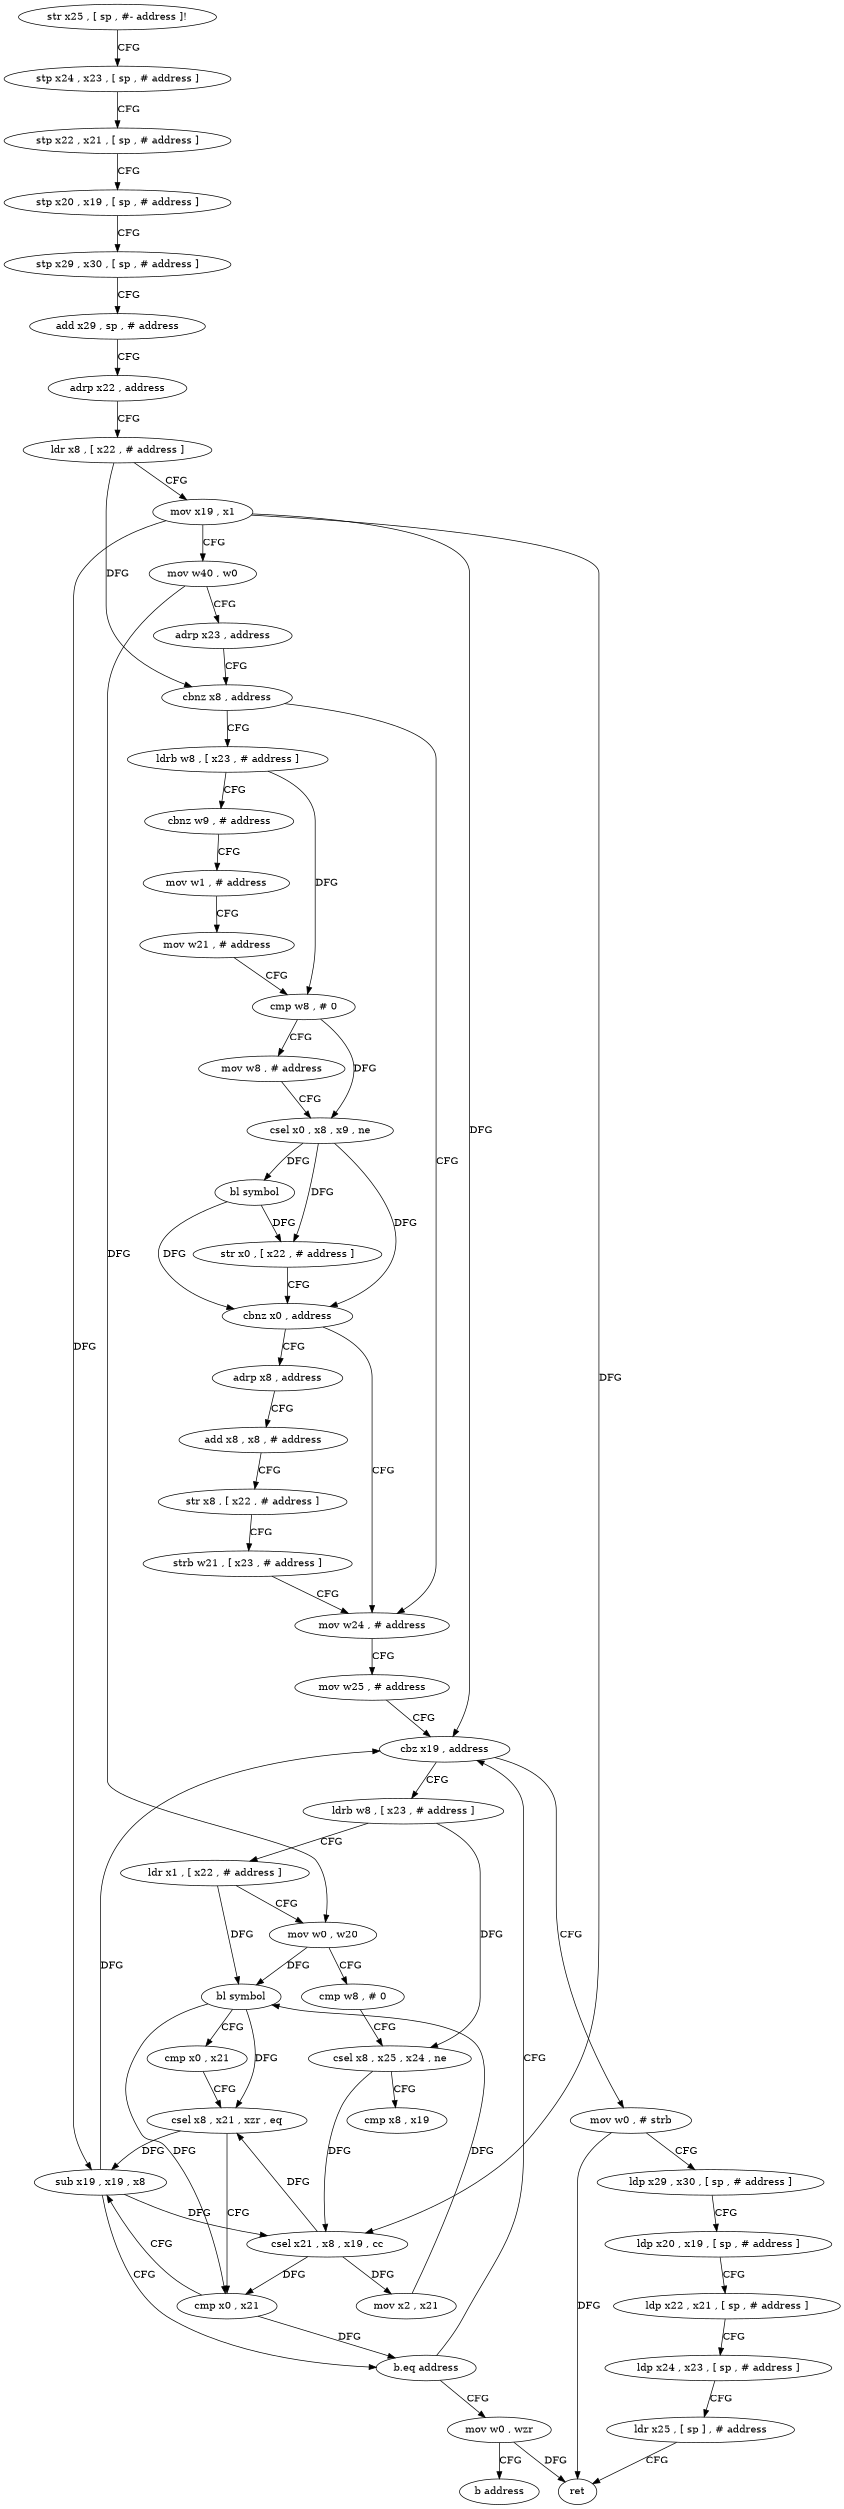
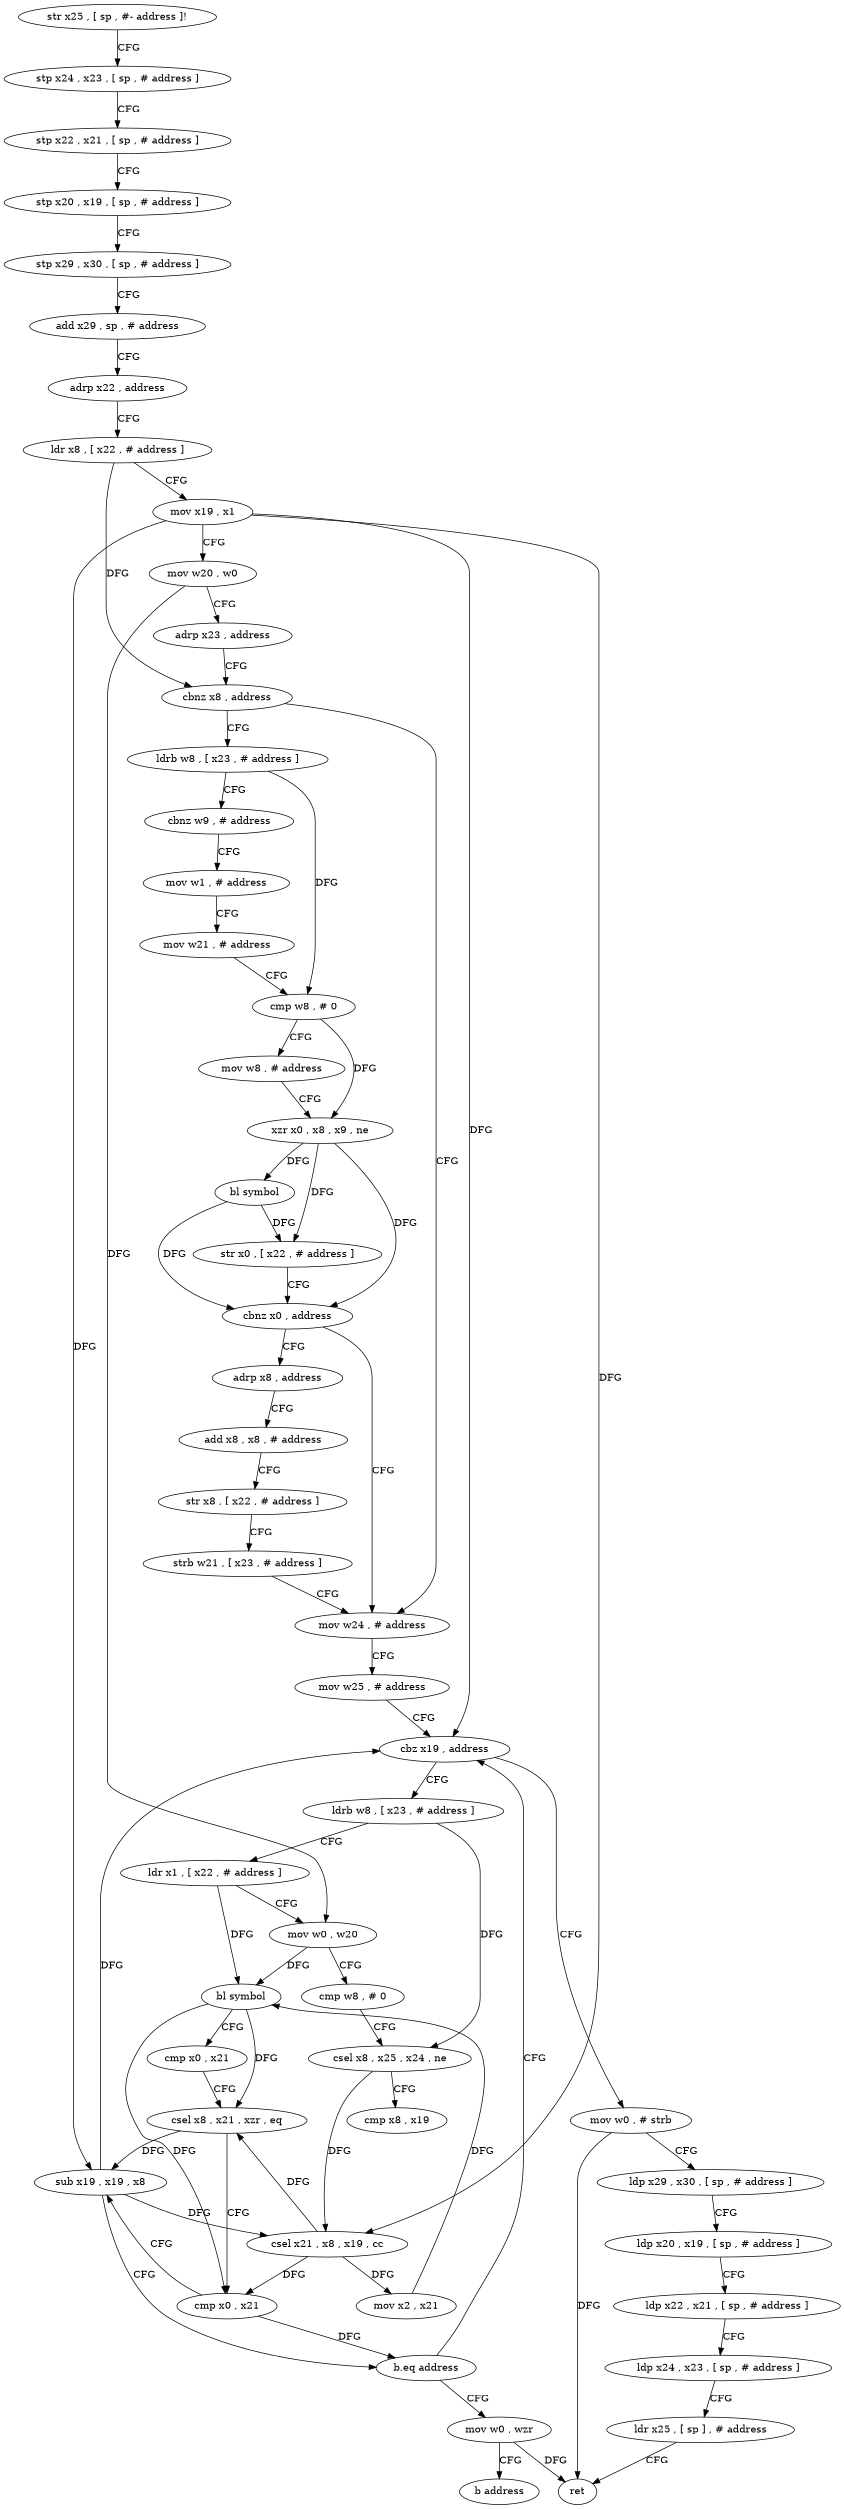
(203, 574) -> (203, 574)
(320, 1131) -> (320, 1131)
